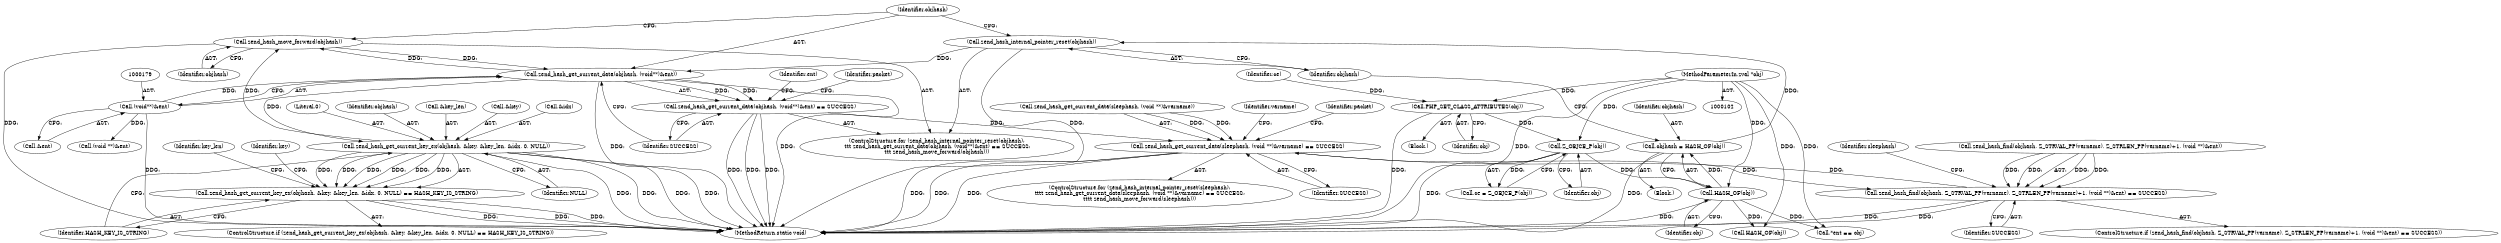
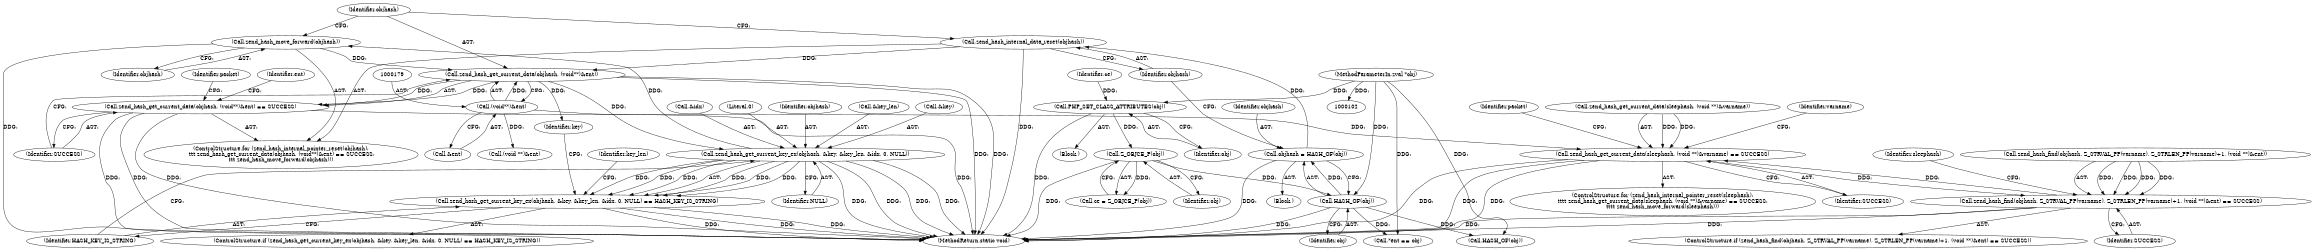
(1032, 42) -> (1023, 42)
(422, 63) -> (554, 97)
(1729, 91) -> (1363, 91)
(1622, 92) -> none
(1322, 221) -> none
